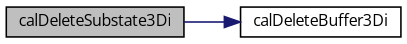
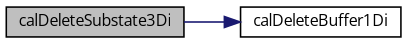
(321, 22) -> (321, 22)
